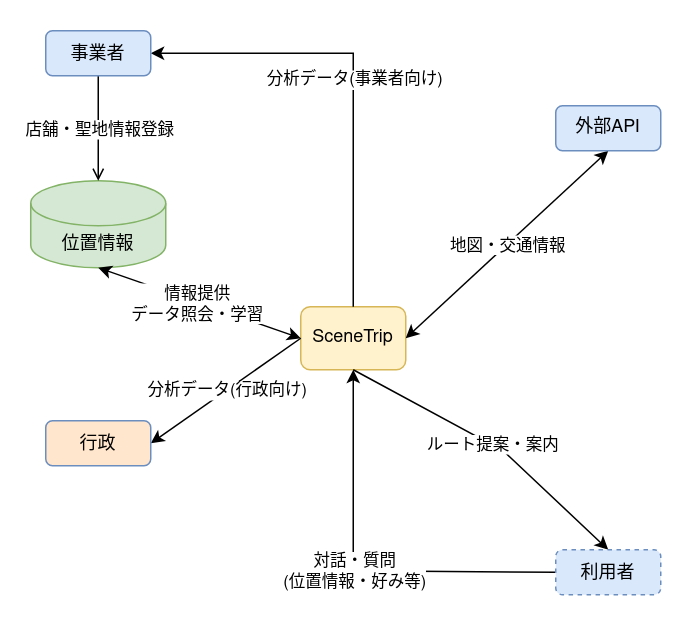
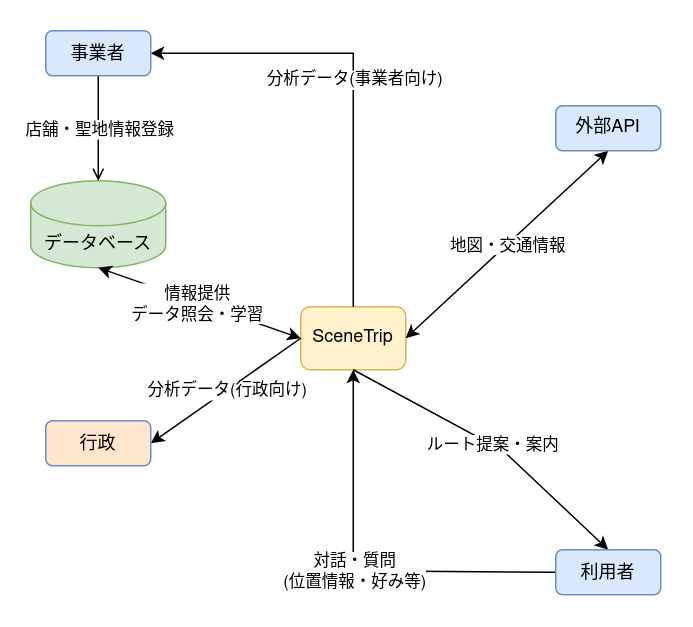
(98, 244) -> (98, 244)
(608, 572) -> (608, 572)
